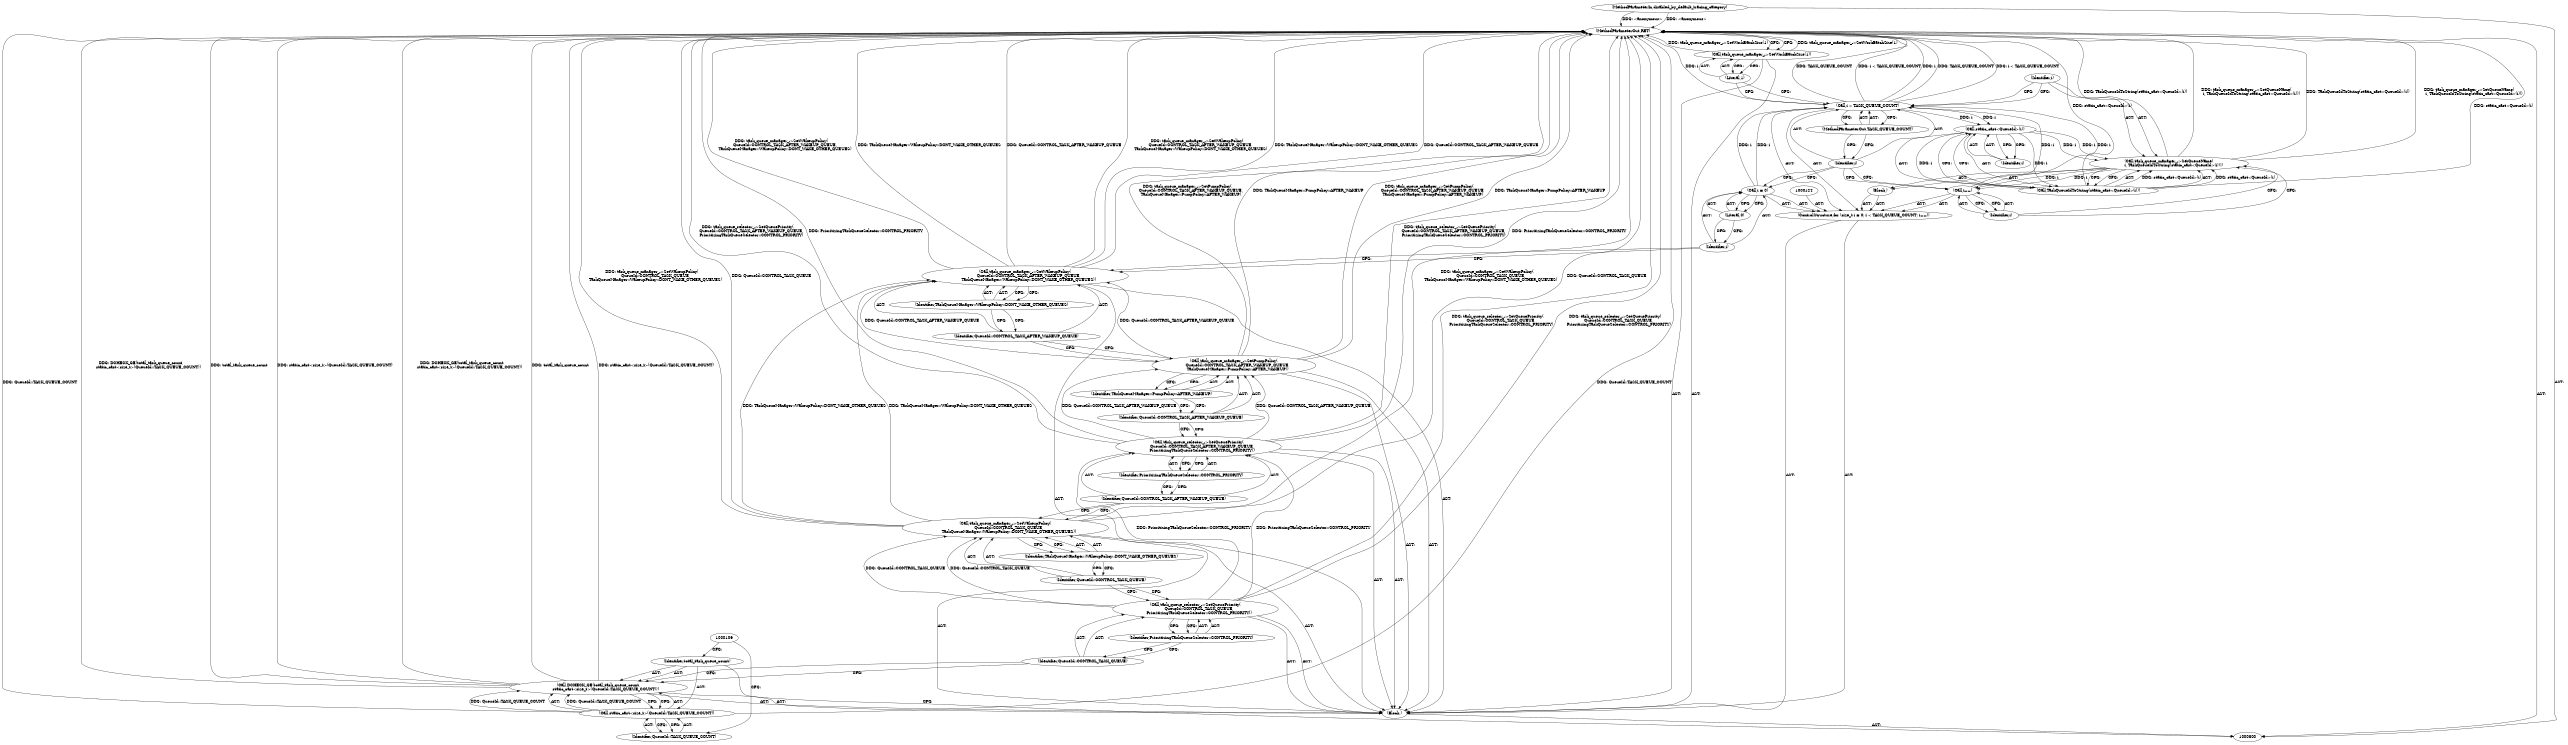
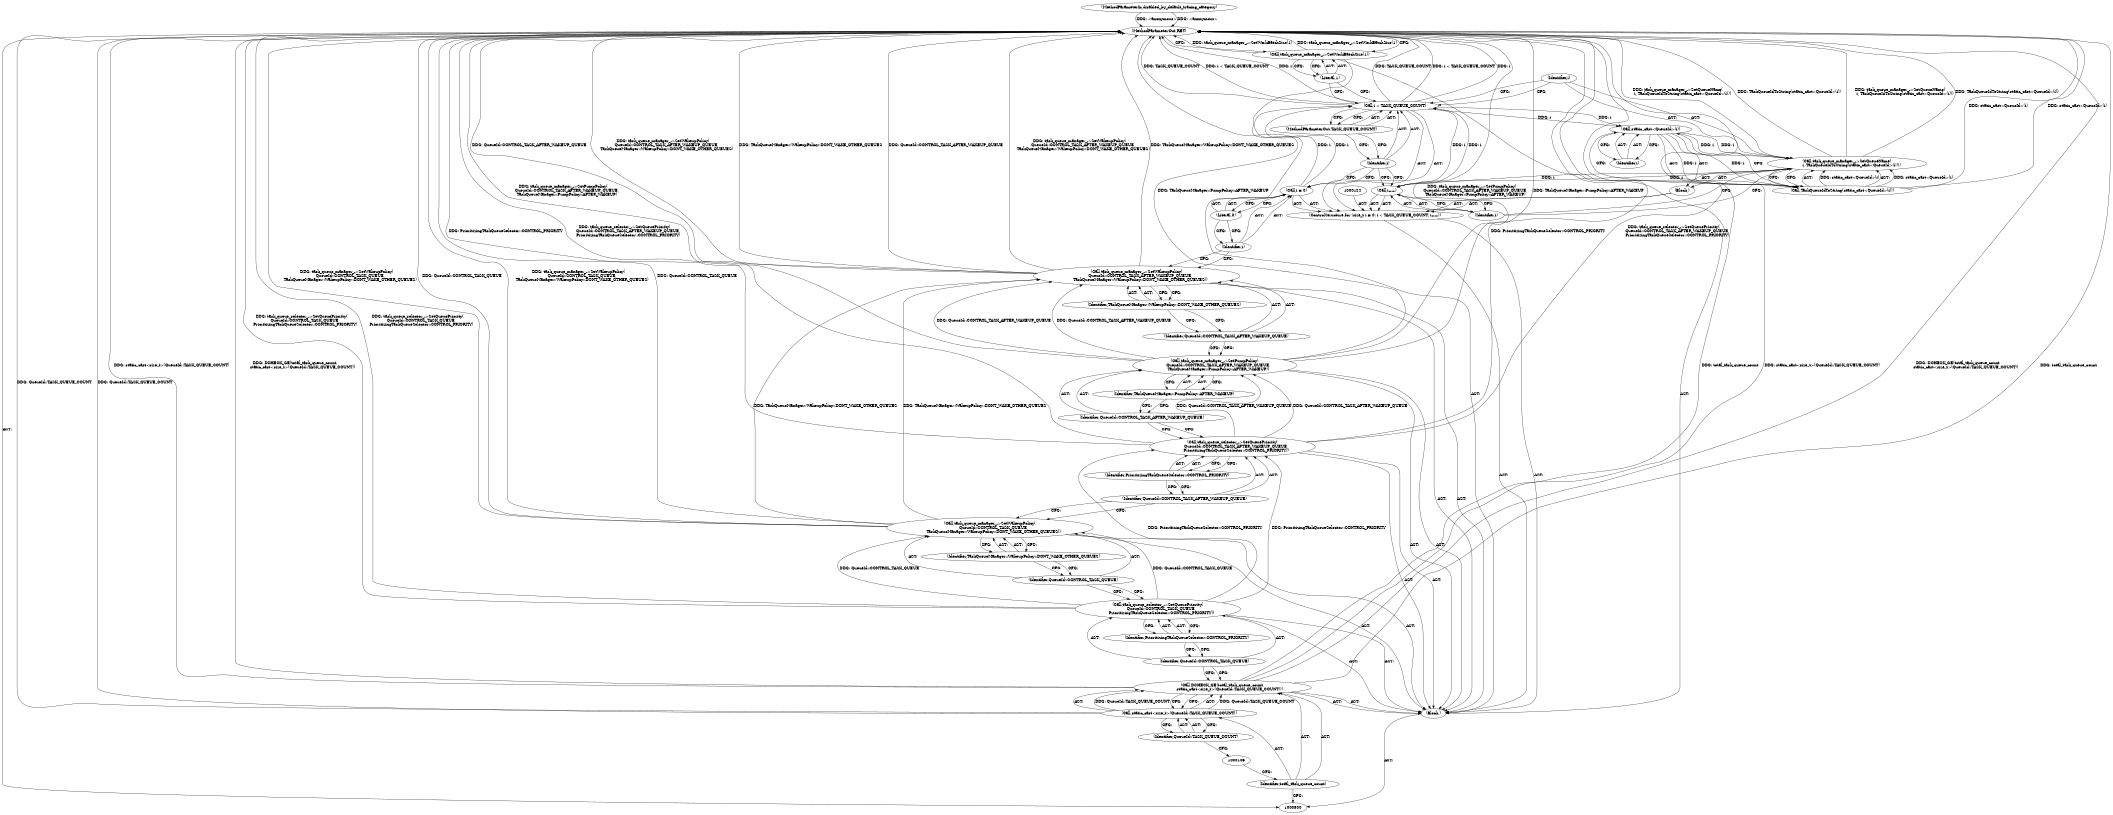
(2555, 117) -> none
(751, 701) -> (1215, 748)
